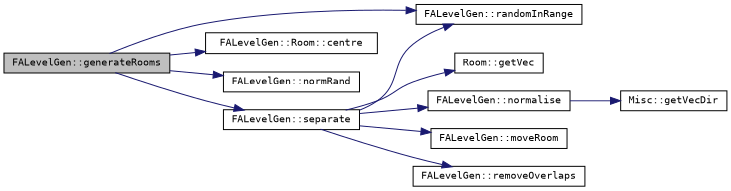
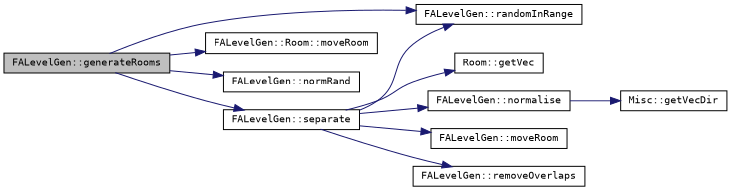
(291, 43) -> (291, 43)
